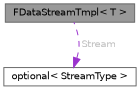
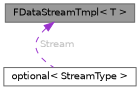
(79, 40) -> (37, 50)
